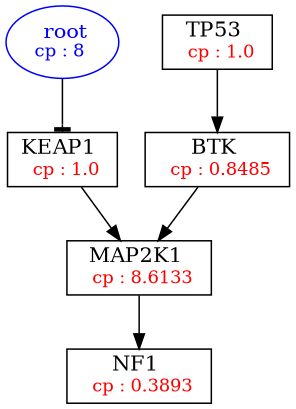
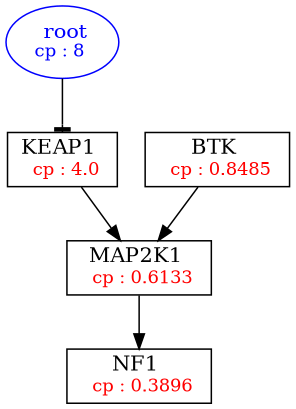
(217, 42) -> none
(66, 169) -> (66, 169)
(143, 278) -> (143, 278)
(143, 386) -> (143, 386)
